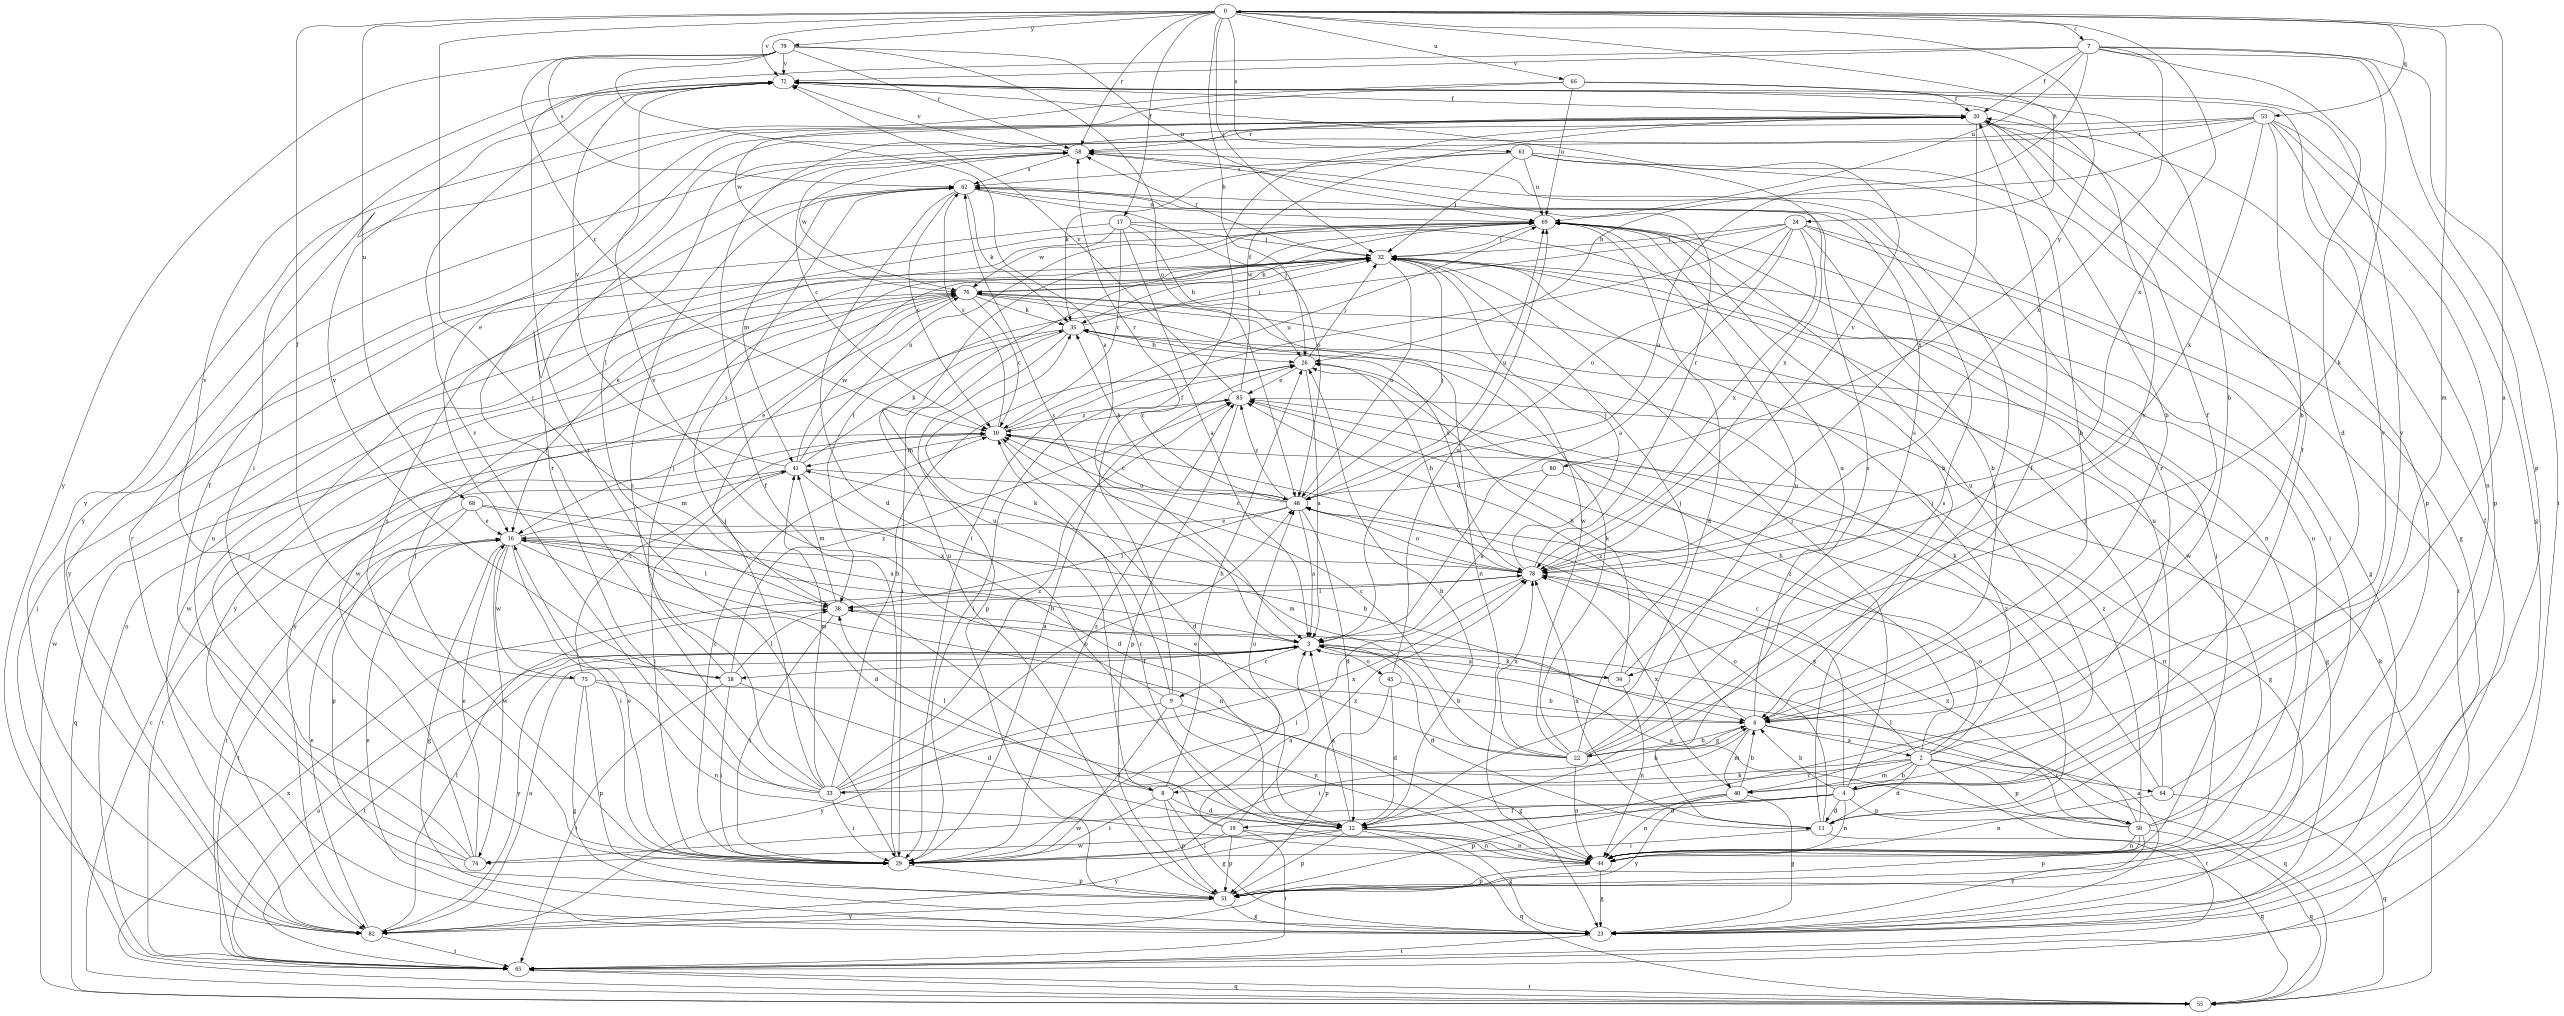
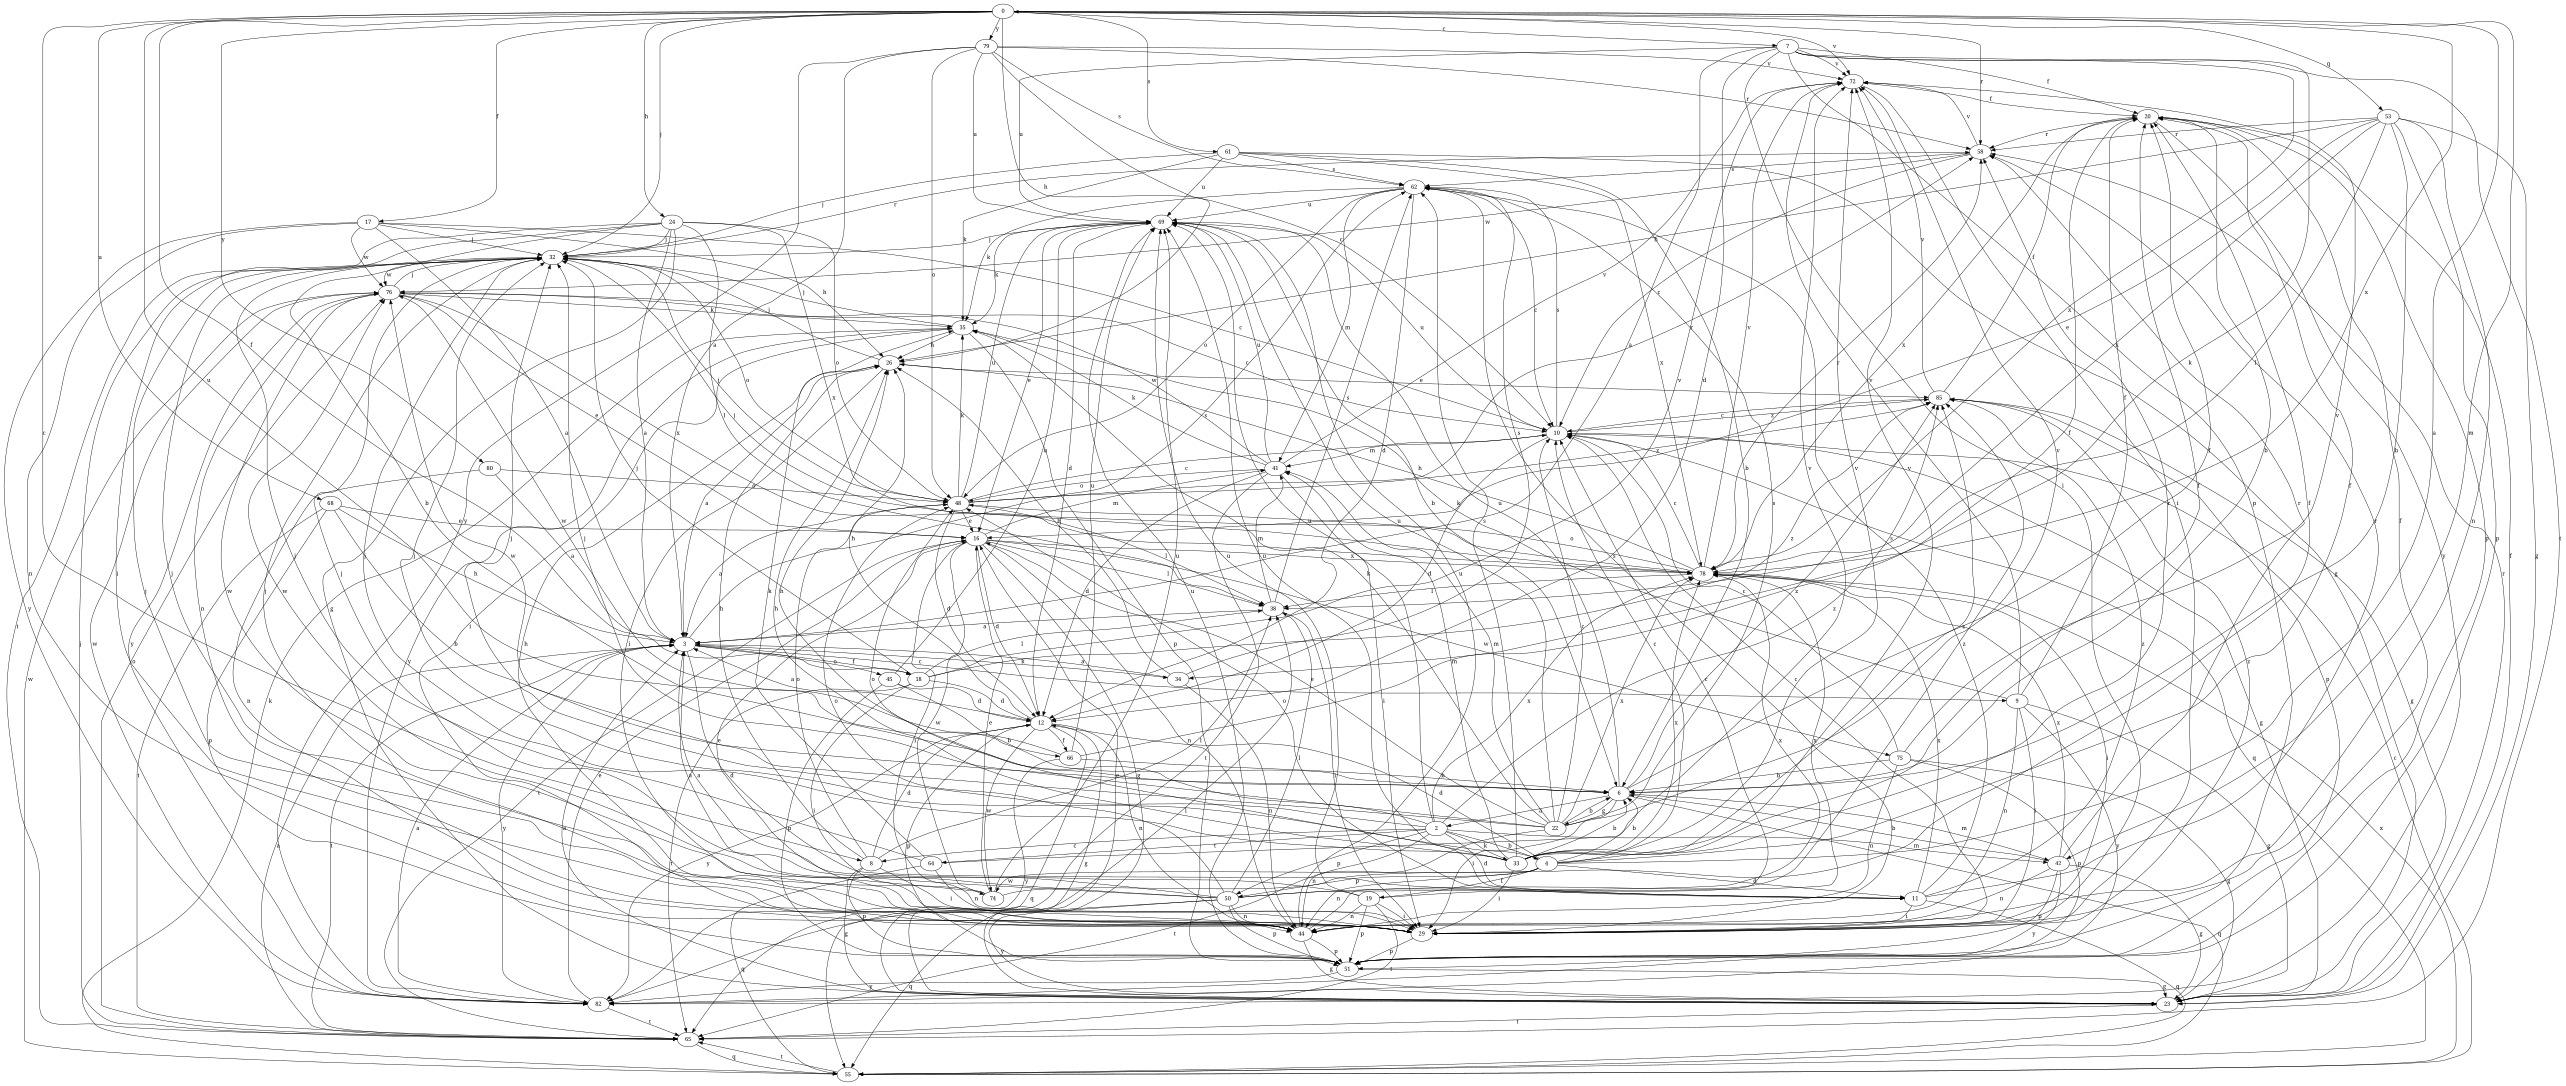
(892, 574) -> (476, 574)
(1902, 593) -> (1058, 737)
(1737, 793) -> (2058, 864)
